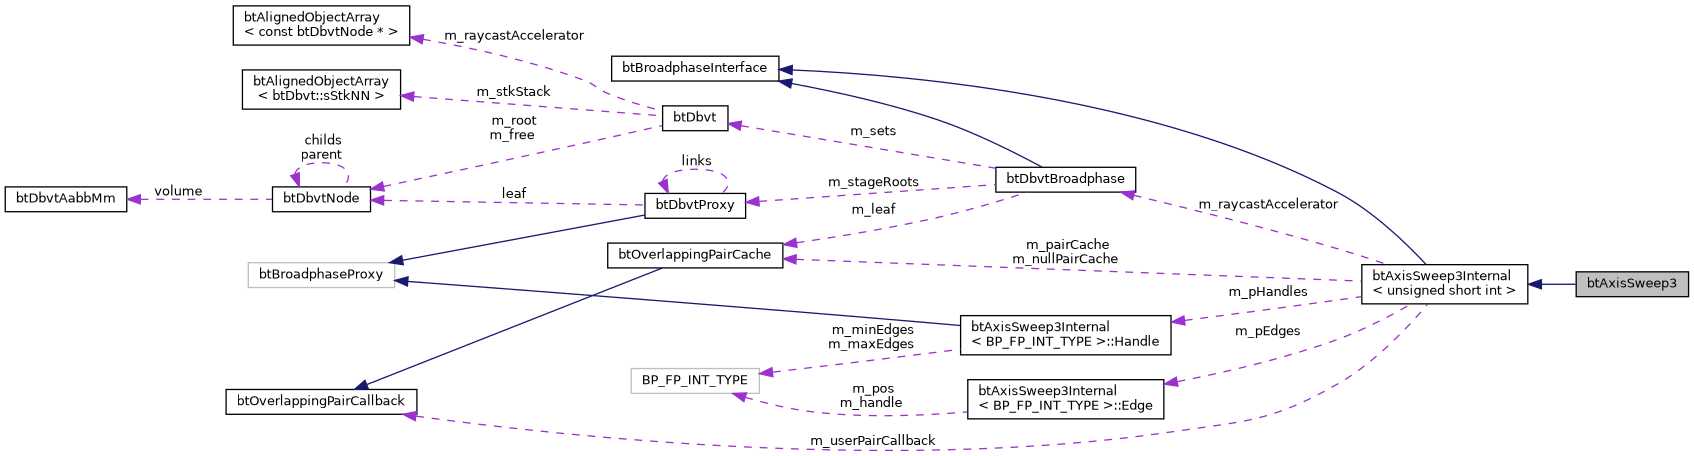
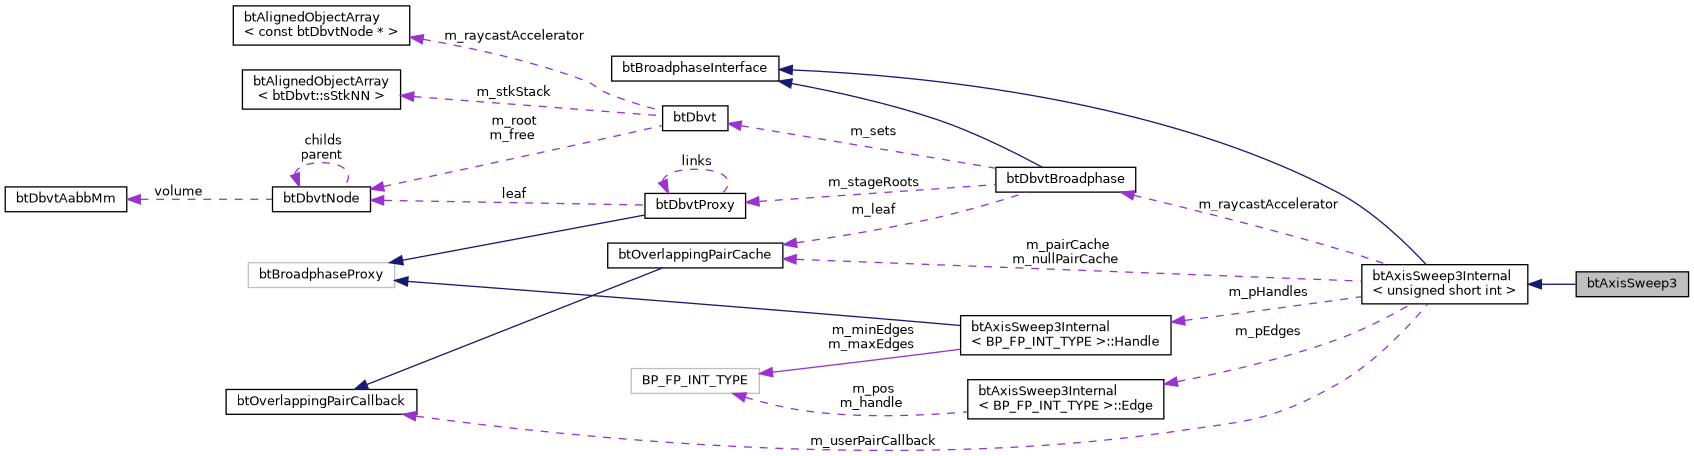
(867, 361) -> (867, 361)
